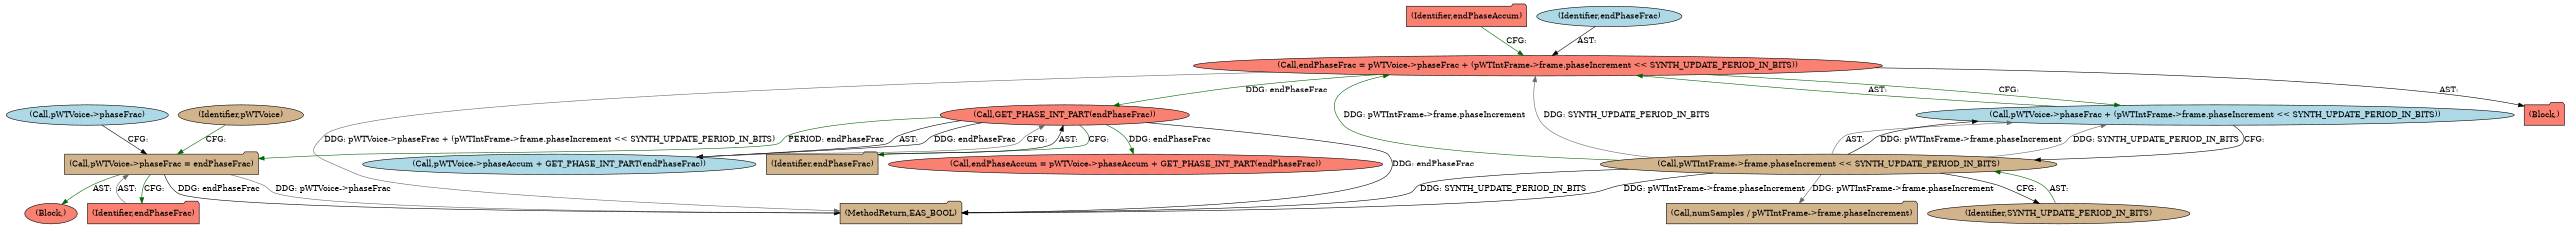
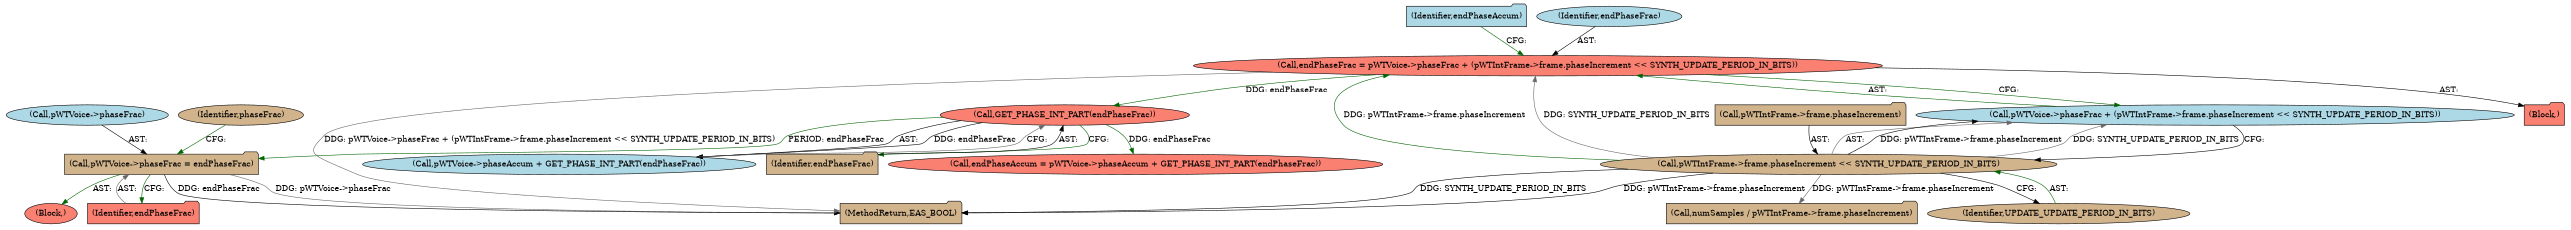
(1467, 16) -> (1467, 16)
(241, 115) -> (241, 115)
none -> (1810, 115)
(139, 140) -> (139, 140)
(1312, 195) -> none
(2059, 214) -> (2059, 214)
